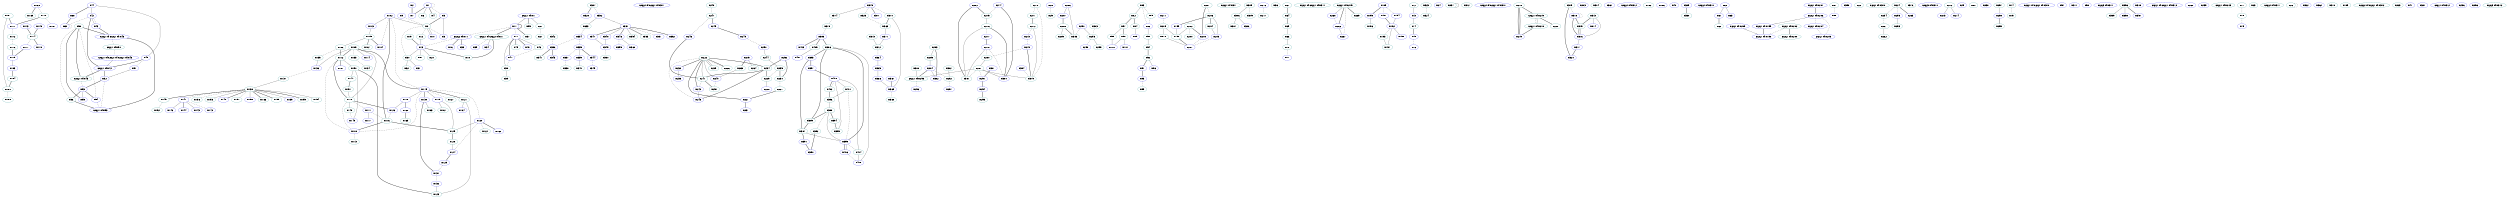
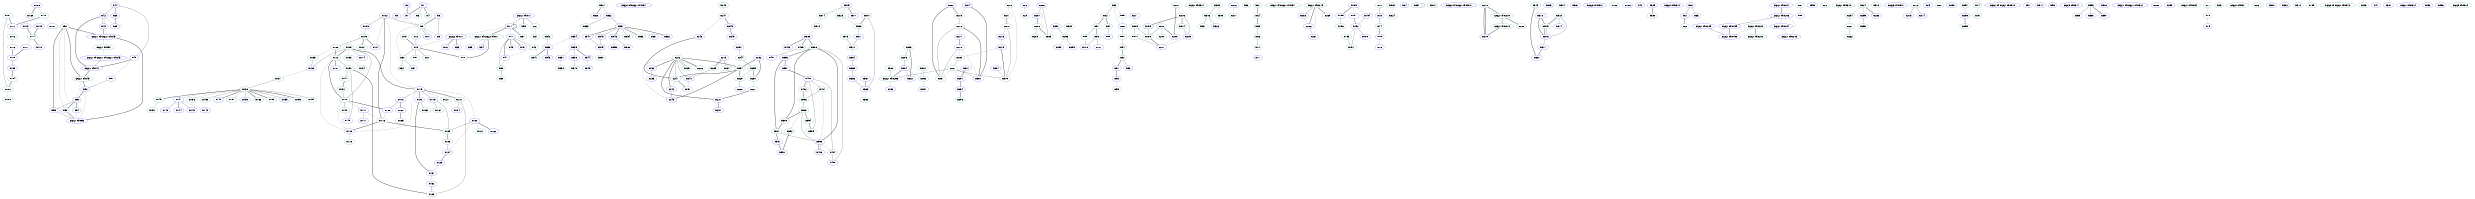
(105, 74) -> (84, 84)
none -> (64, 115)
